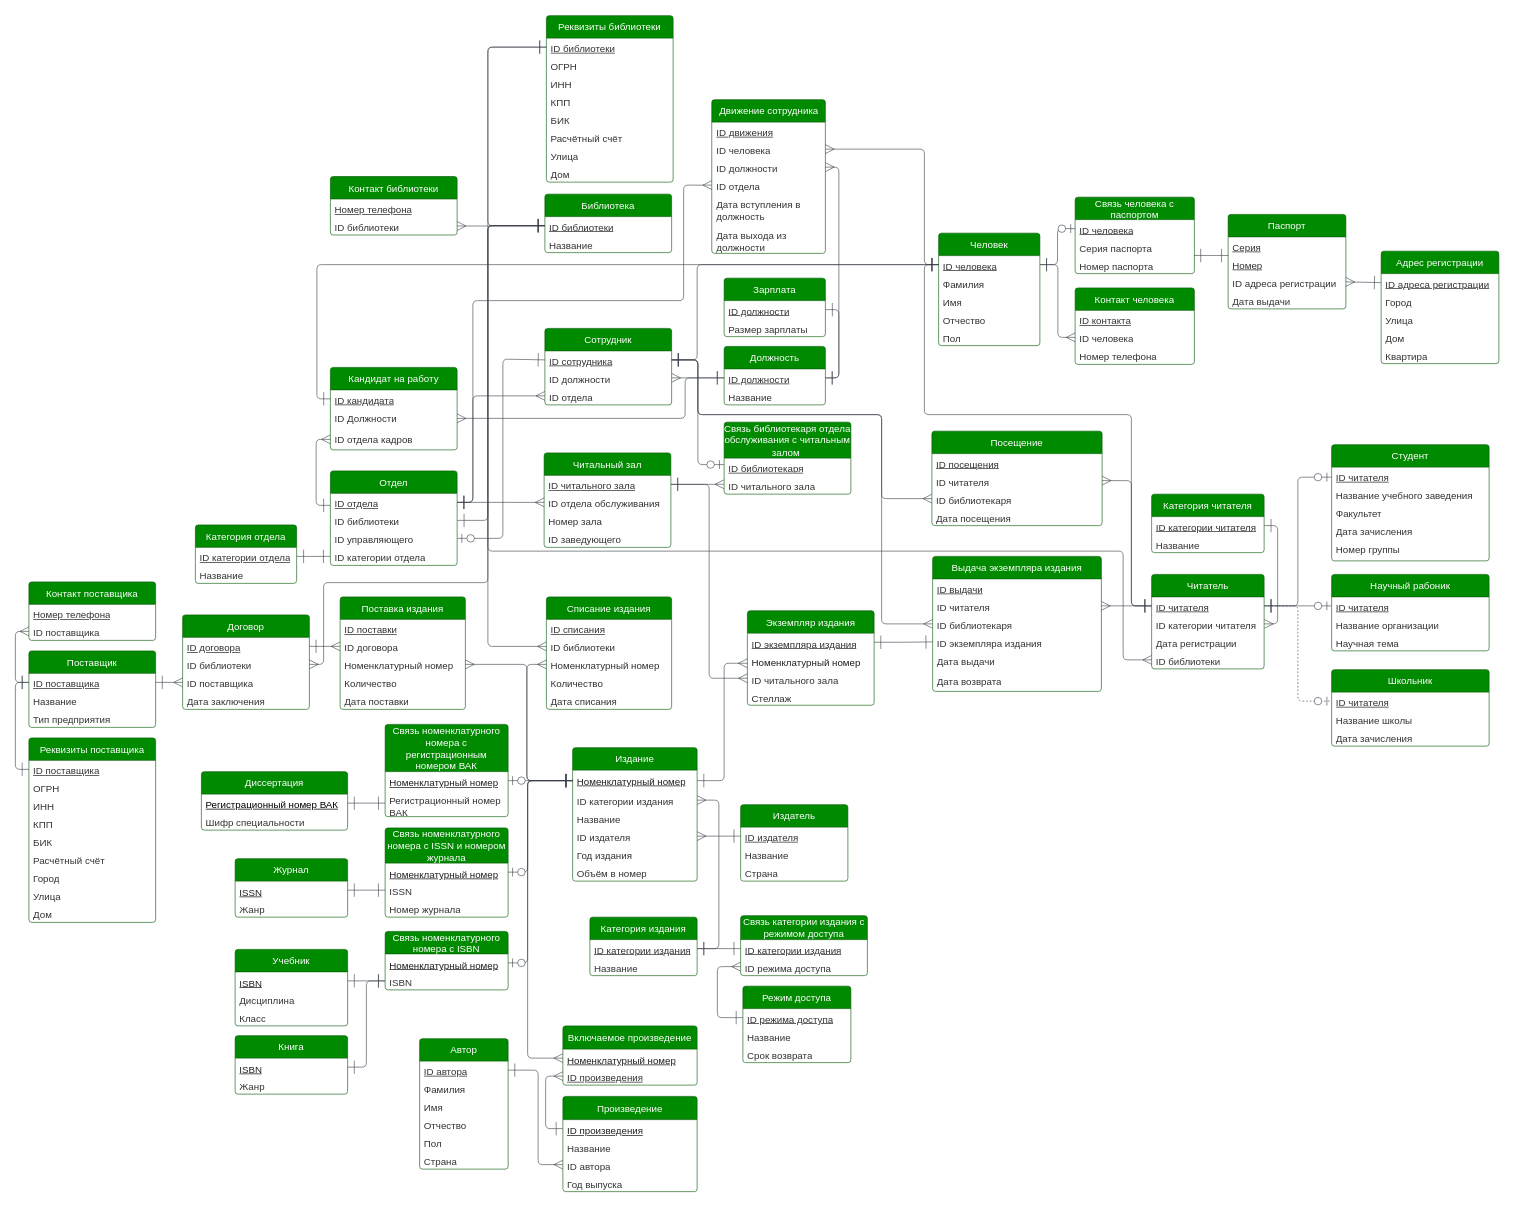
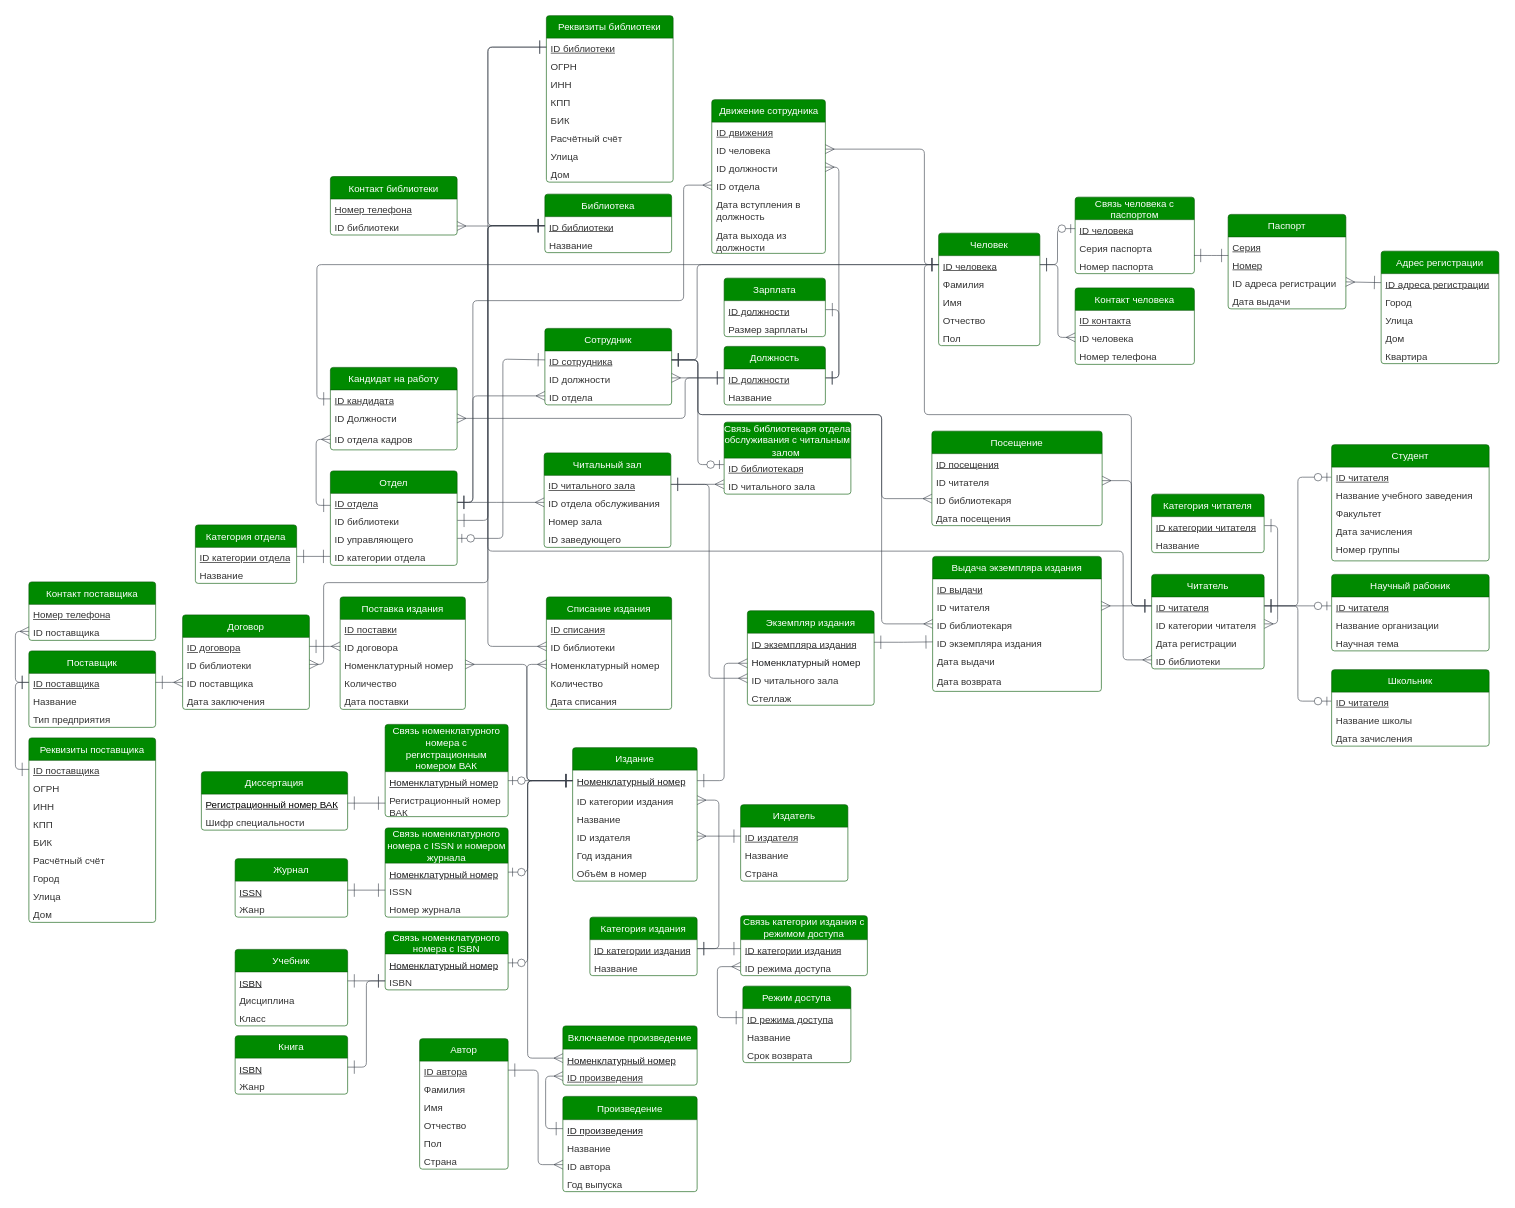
(1298, 669) -> (1298, 669)
